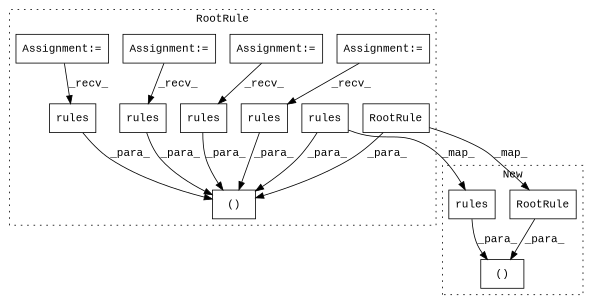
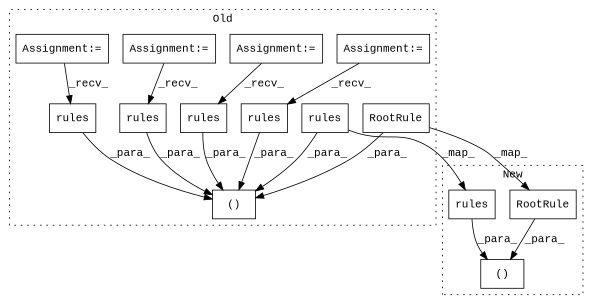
(223, 19) -> (223, 19)
